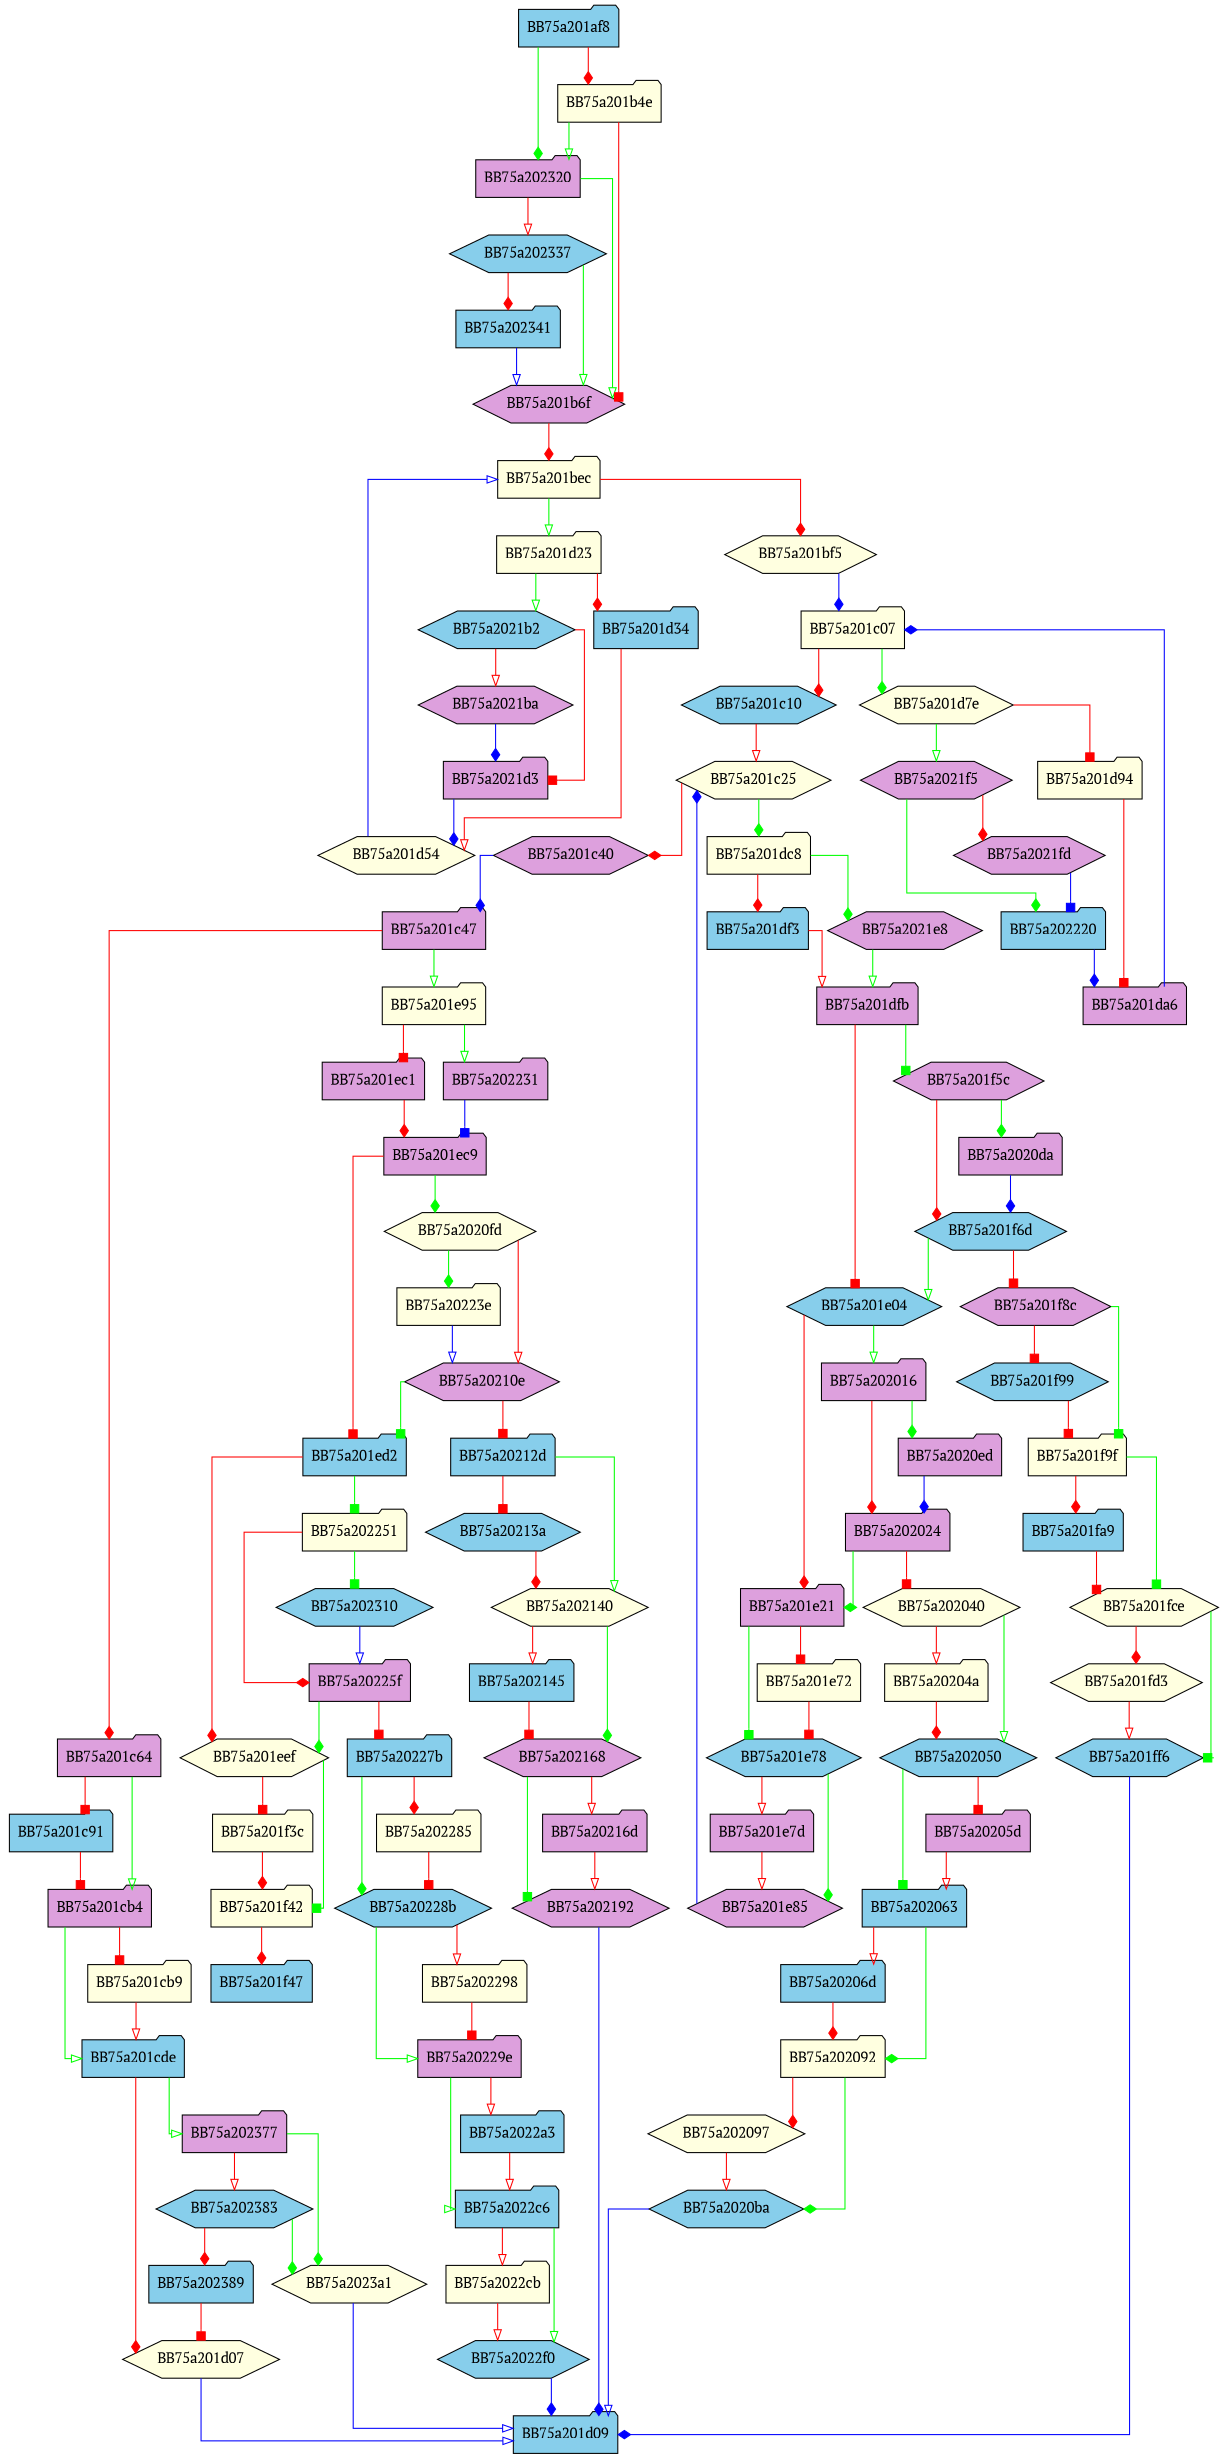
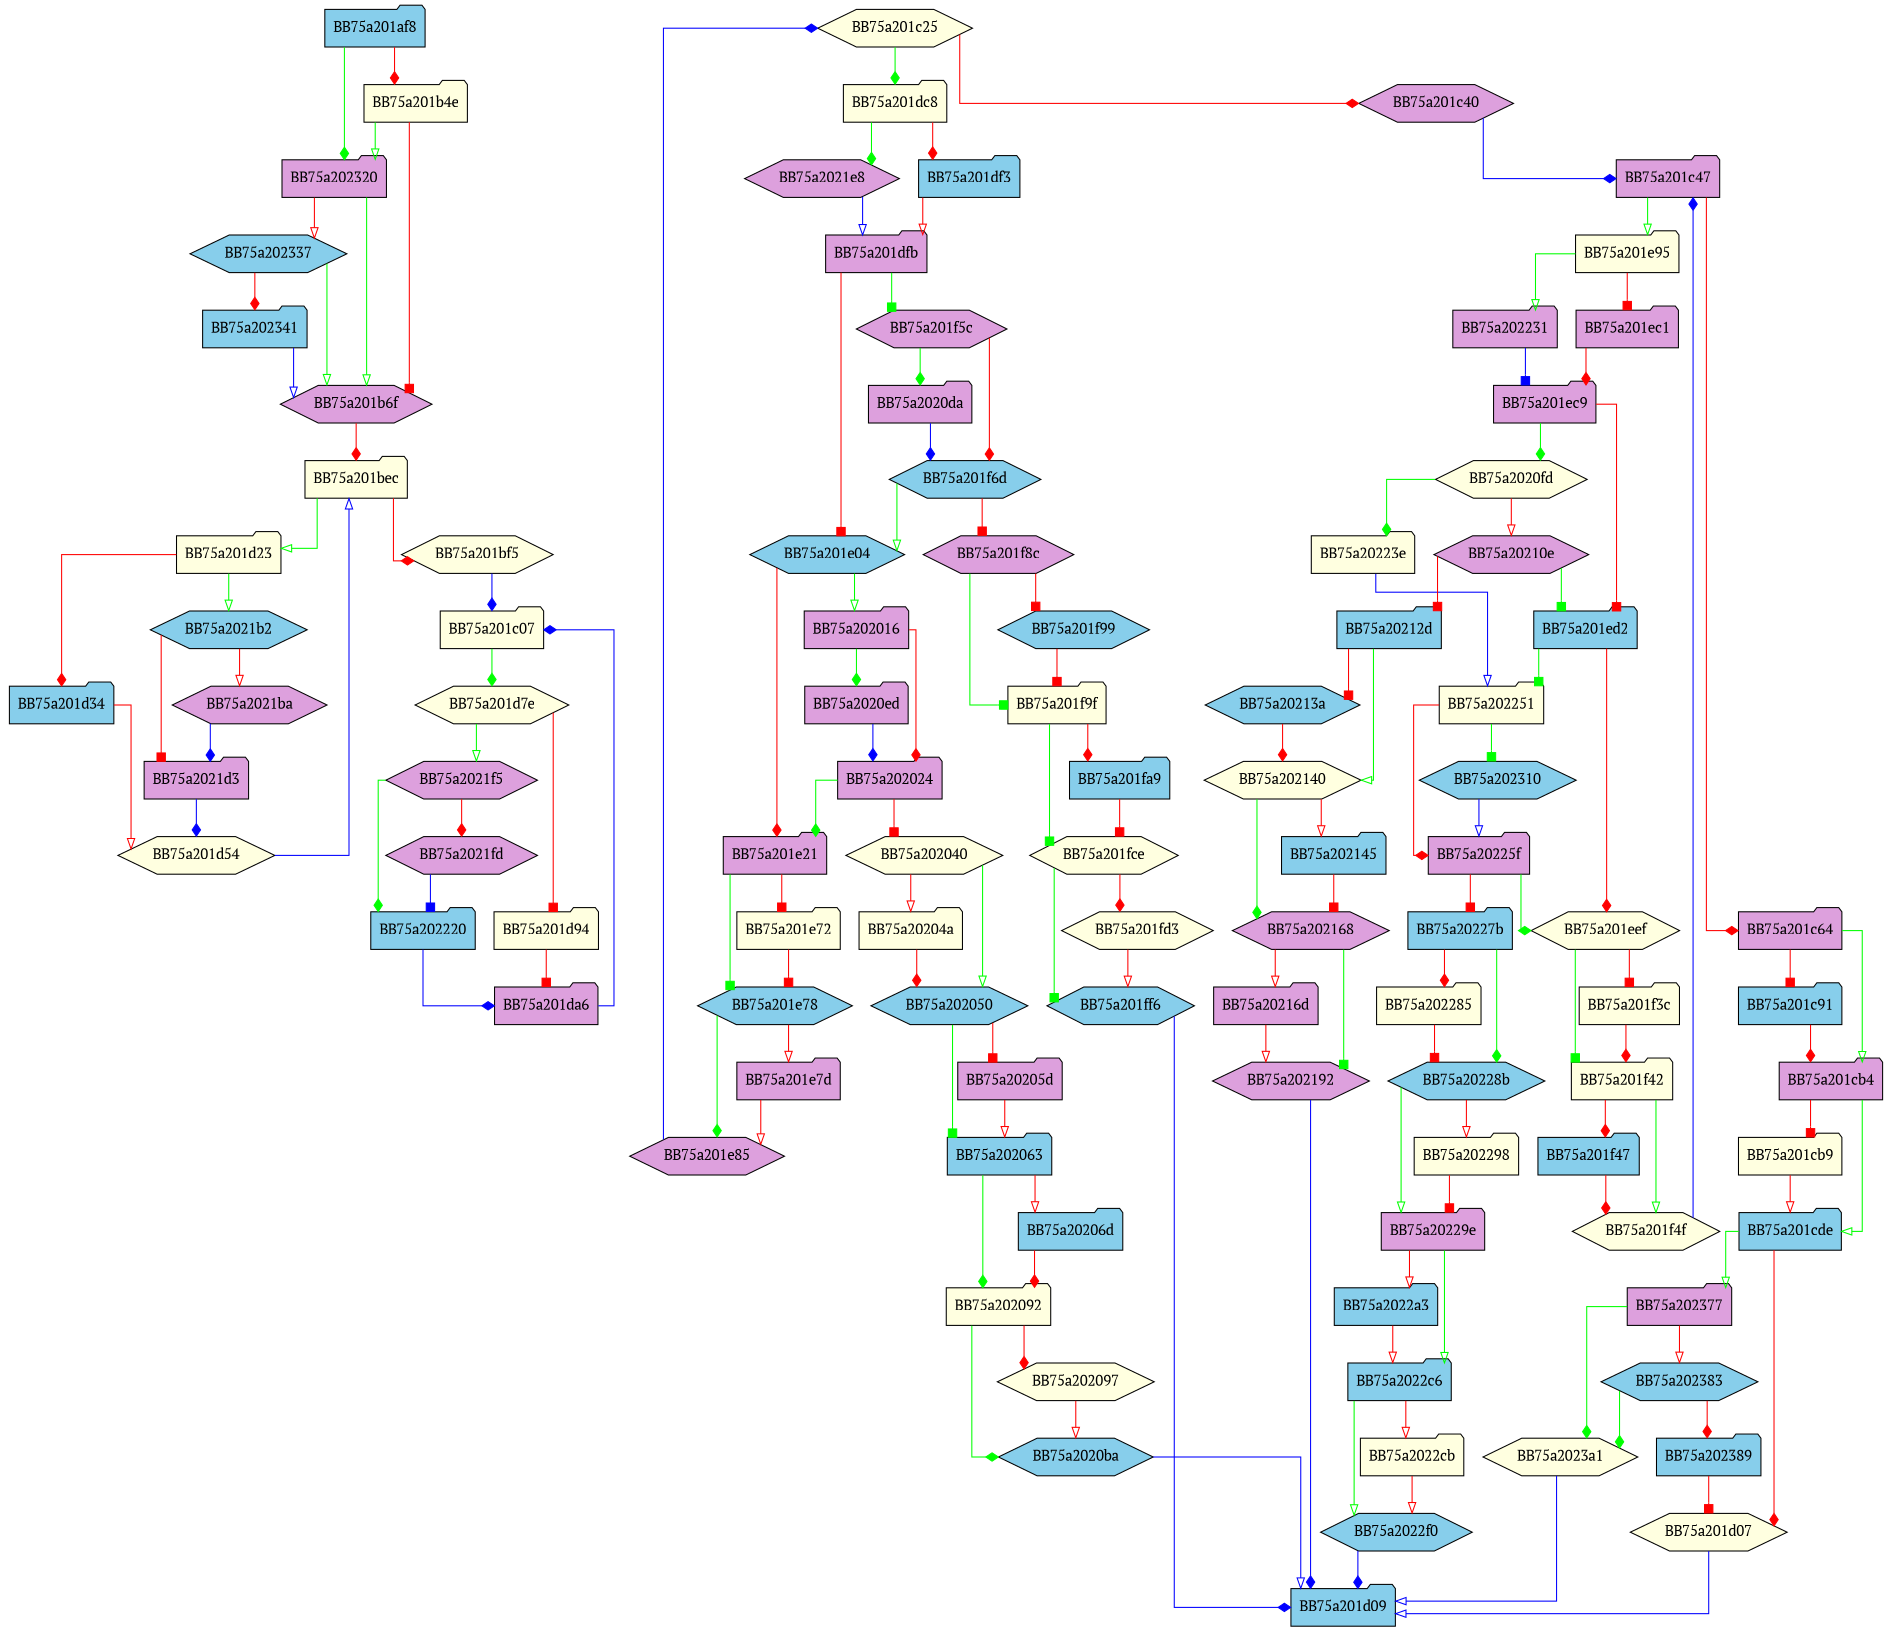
(759, 705) -> none
(873, 963) -> (863, 211)
none -> (1646, 1231)
(452, 1339) -> (1464, 592)
(80, 1865) -> (1811, 1037)
